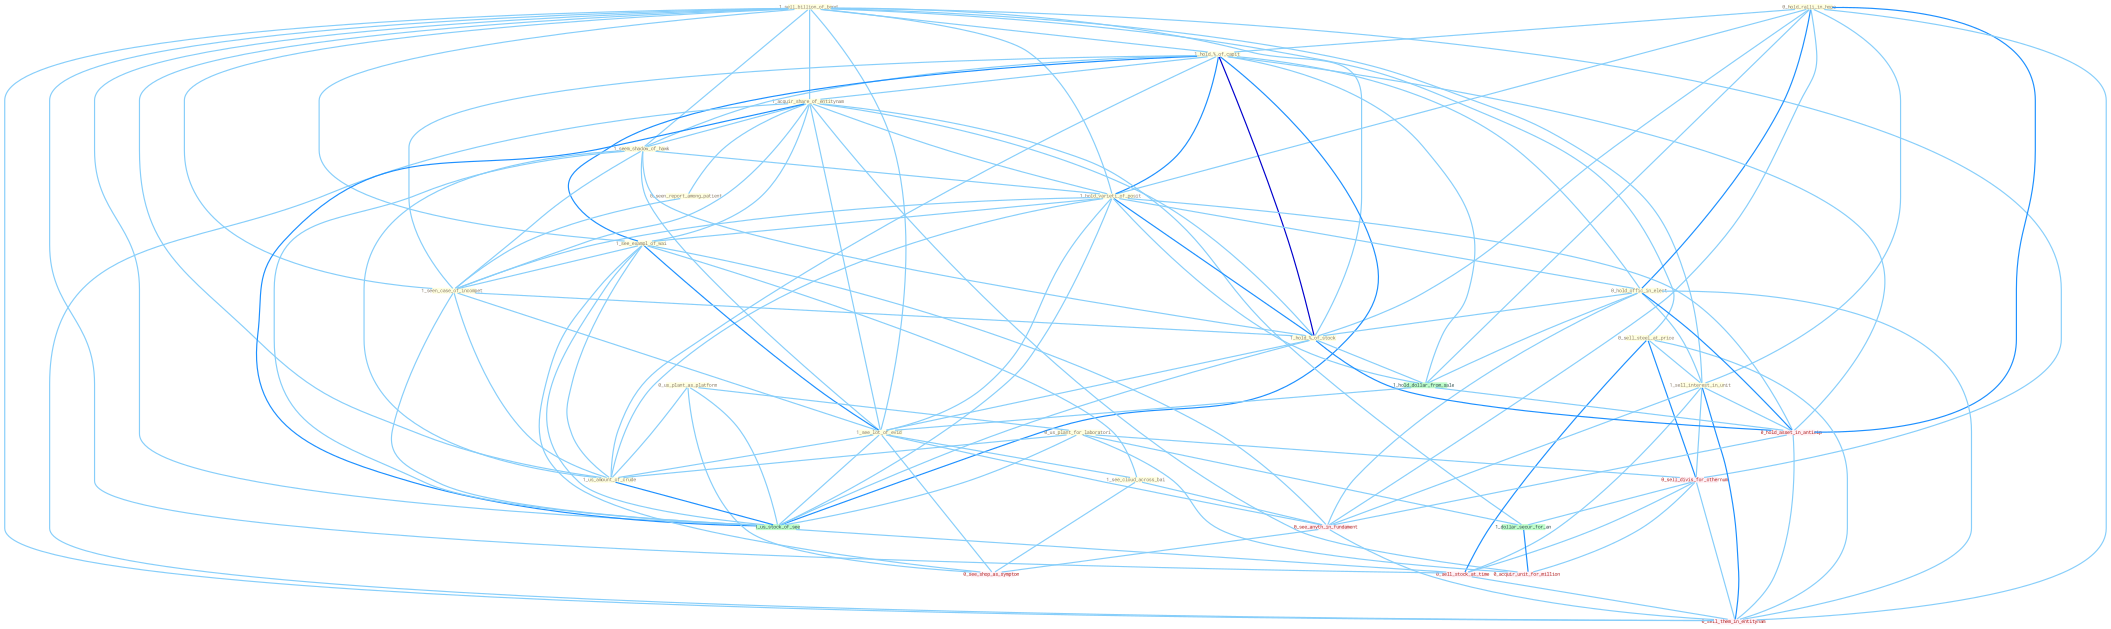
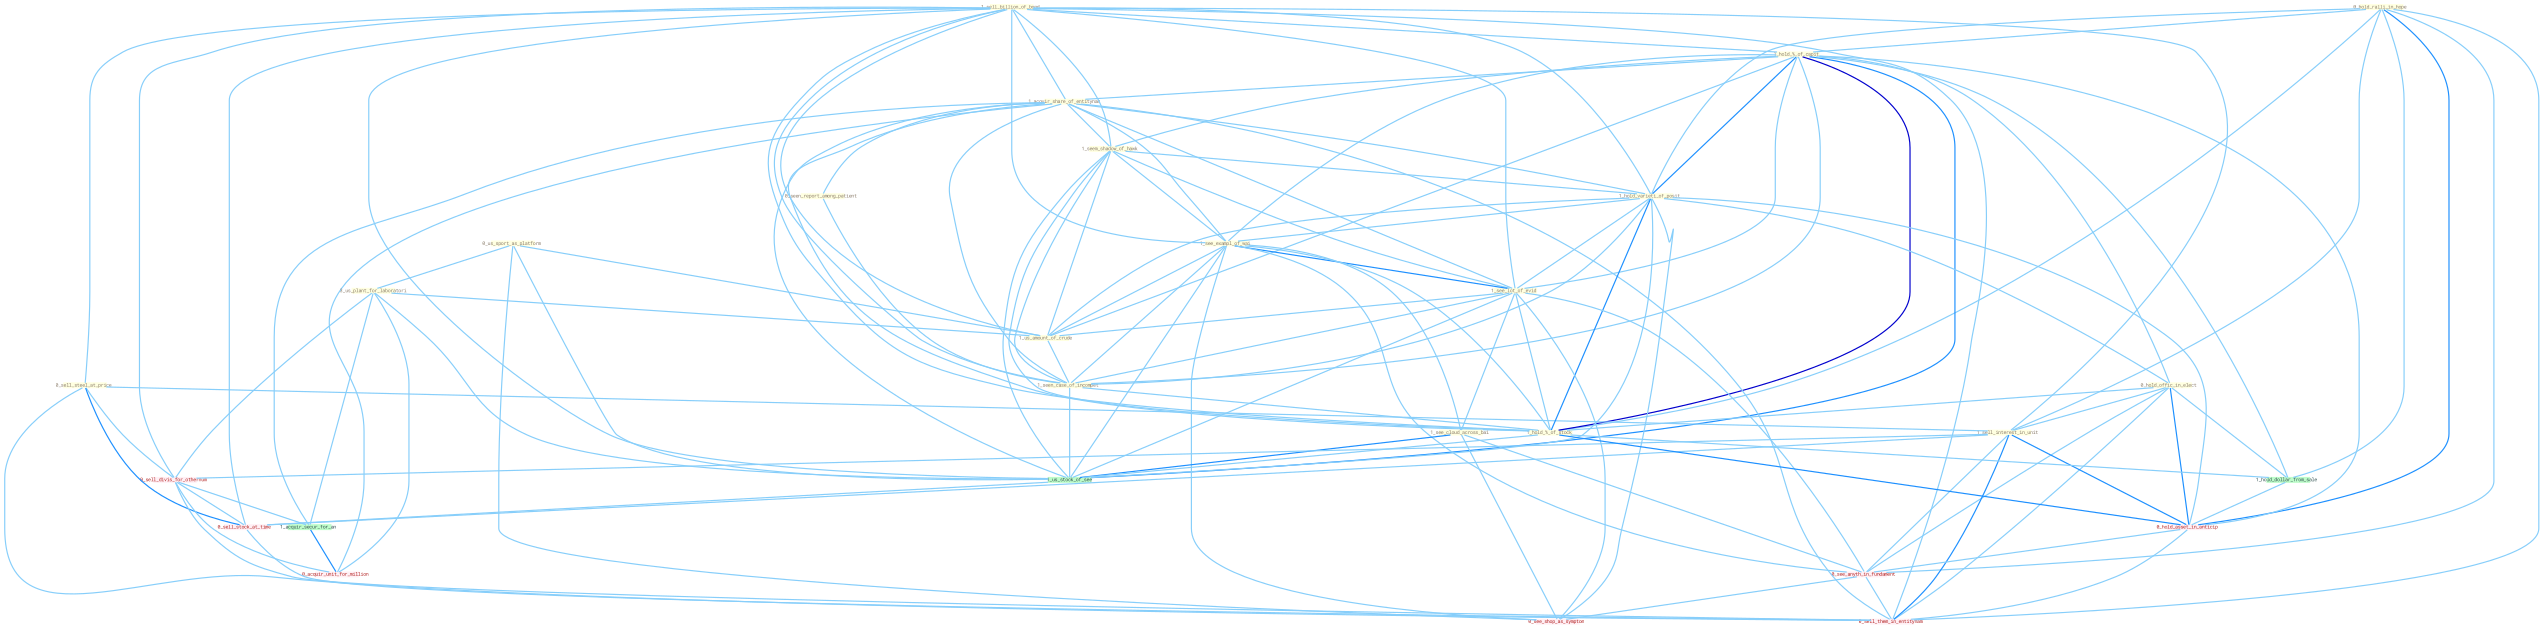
(659, 124) -> (1481, 88)
(1752, 154) -> none
none -> (1169, 196)
none -> (1413, 293)
(260, 303) -> (782, 268)
(1249, 320) -> (1651, 395)
(688, 385) -> (513, 243)
(1672, 409) -> (125, 437)
(1748, 409) -> (2099, 480)
(1076, 415) -> (1728, 240)
(1079, 433) -> (373, 291)
(694, 503) -> (1265, 456)
(1524, 527) -> (310, 527)
